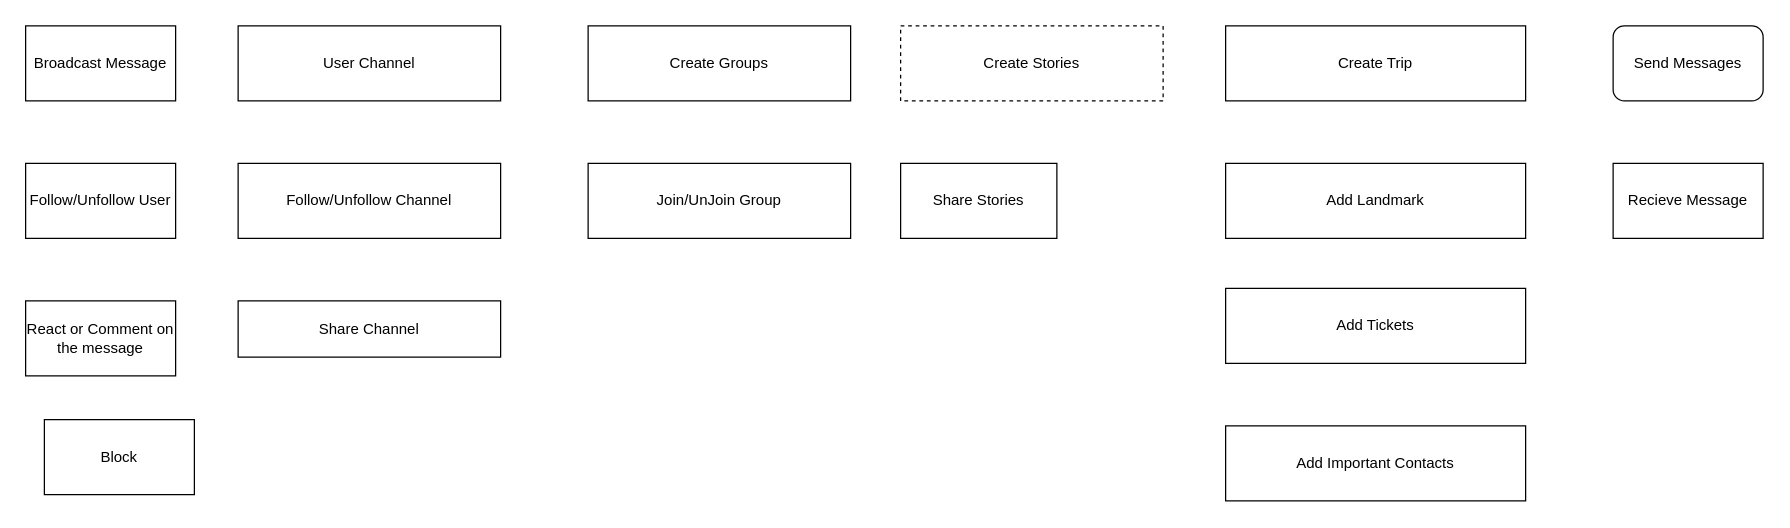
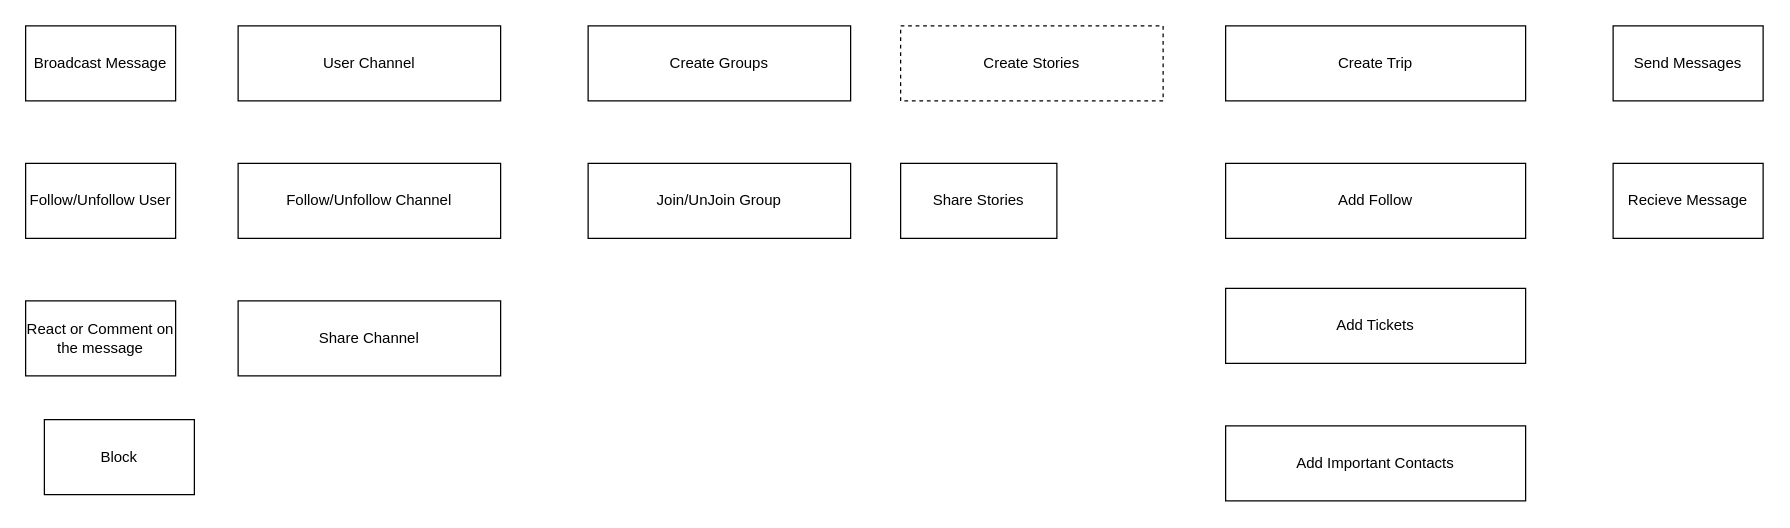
(1688, 63) -> (1688, 63)
(1376, 201) -> (1376, 201)
(369, 329) -> (369, 338)
